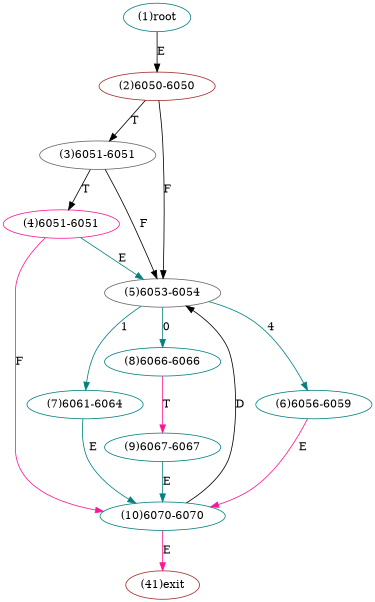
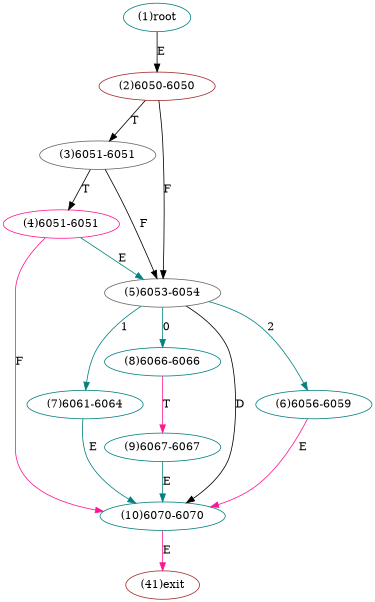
(271, 327) -> (271, 327)
(236, 408) -> (236, 400)
